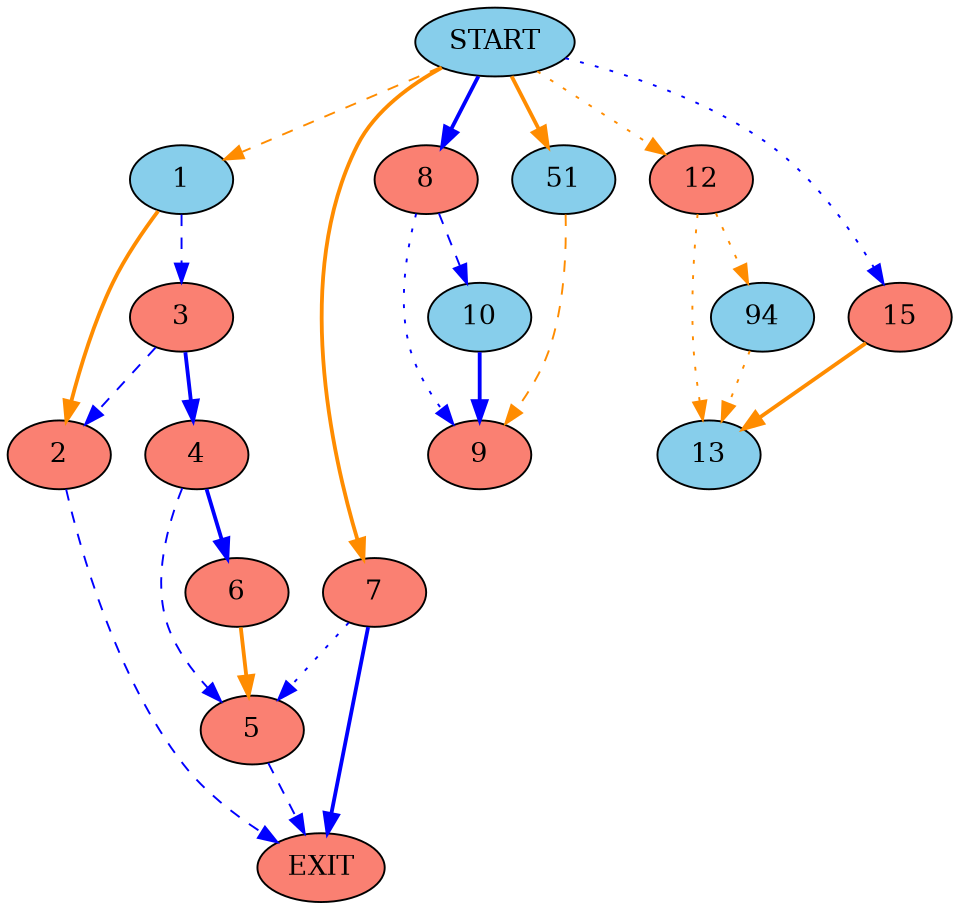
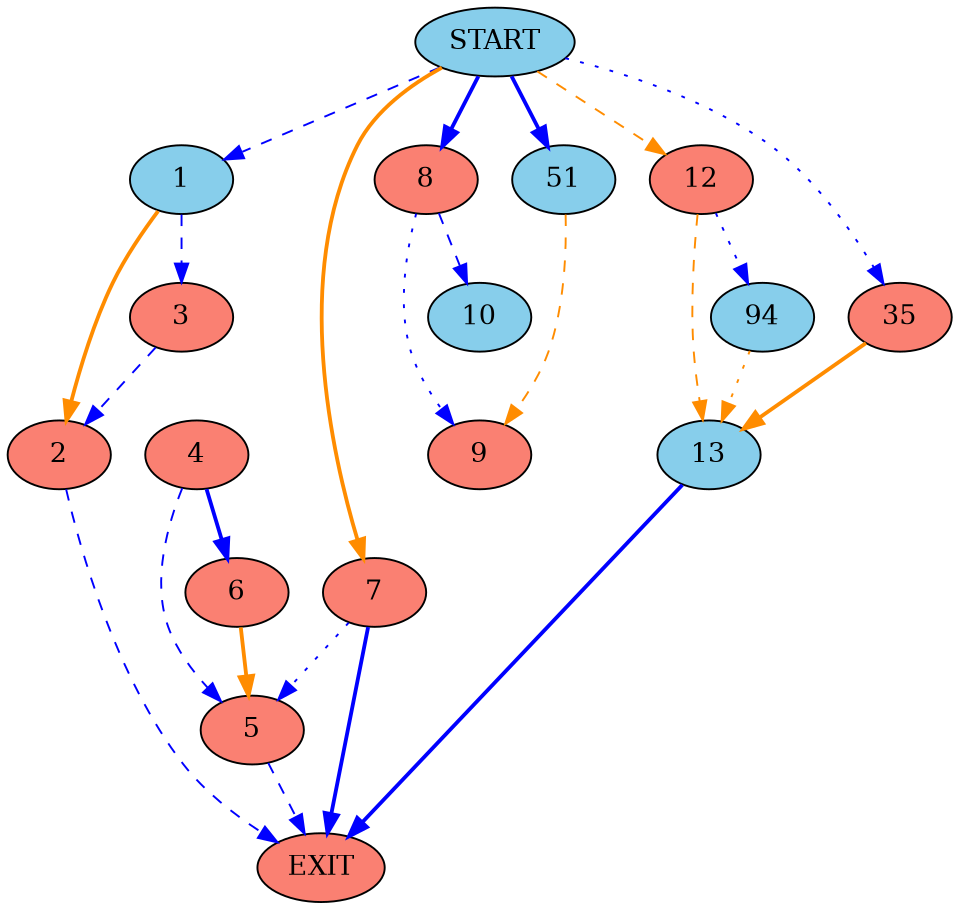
(525, 103) -> (525, 103)
(593, 108) -> (593, 108)
(341, 110) -> (341, 110)
(728, 240) -> (728, 240)
(692, 308) -> (692, 308)
(900, 317) -> (900, 317)
(188, 377) -> none
(480, 377) -> none
none -> (522, 654)
